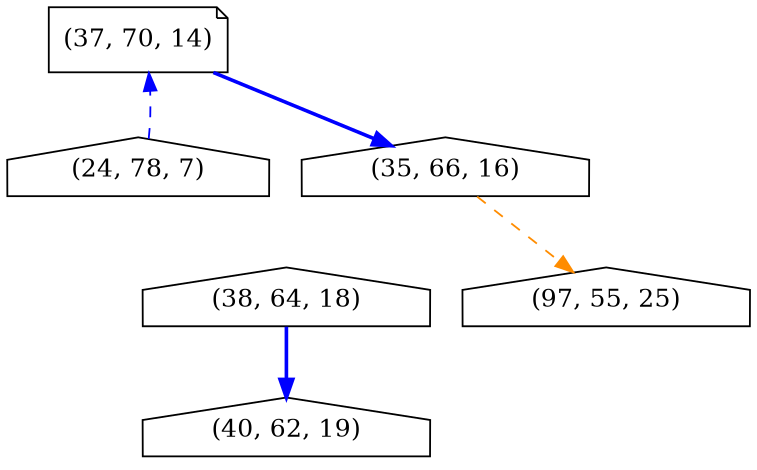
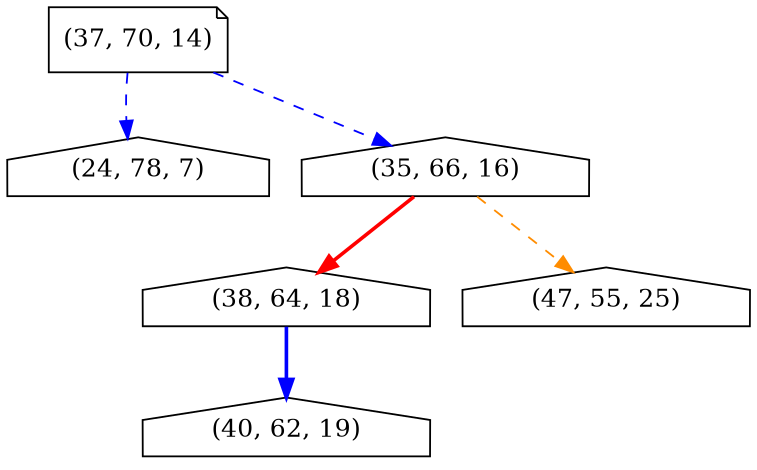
(294, 106) -> (294, 106)
(150, 115) -> (126, 97)
none -> (374, 229)
(606, 300) -> (606, 300)
